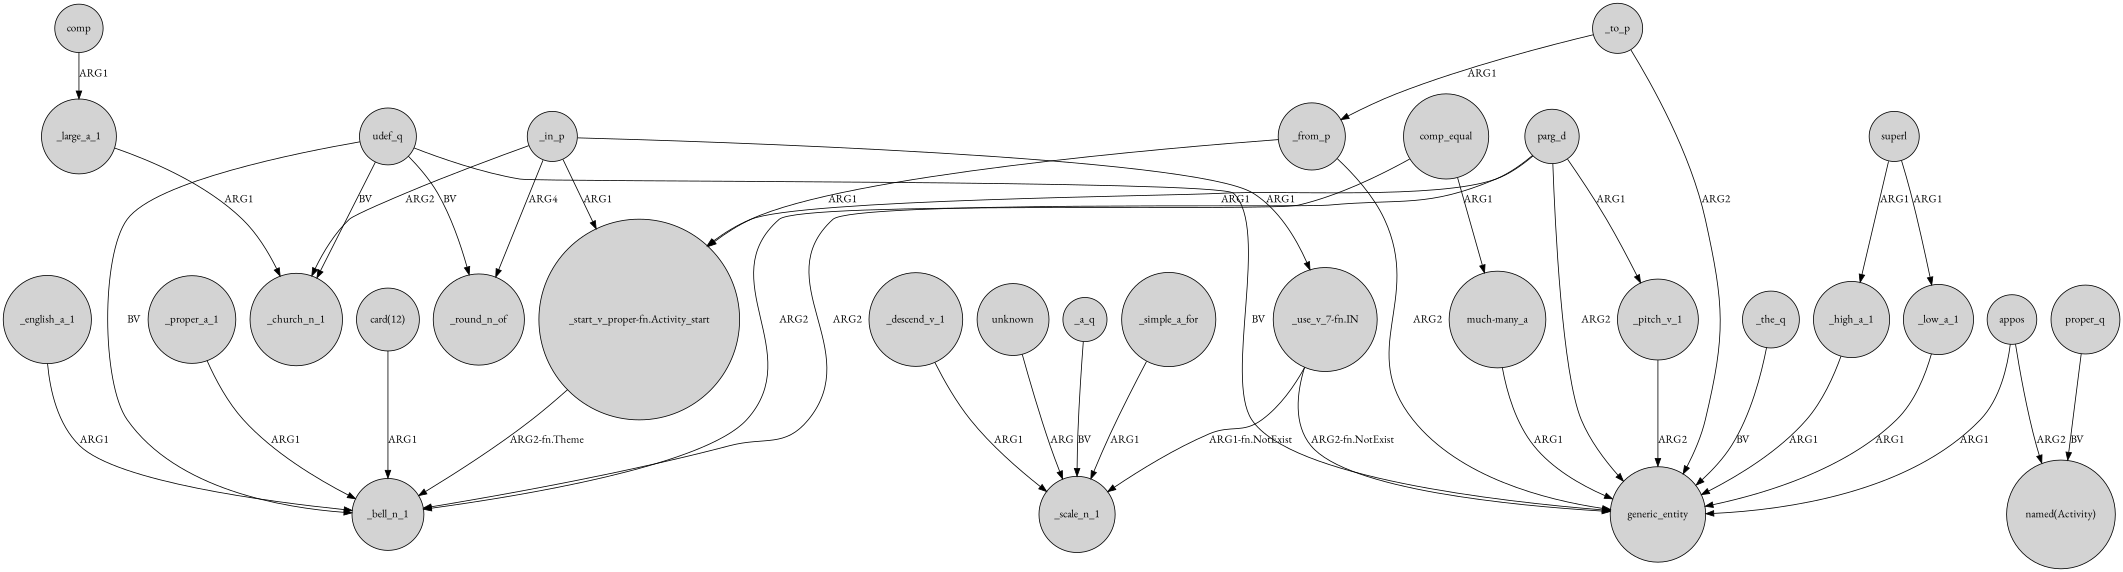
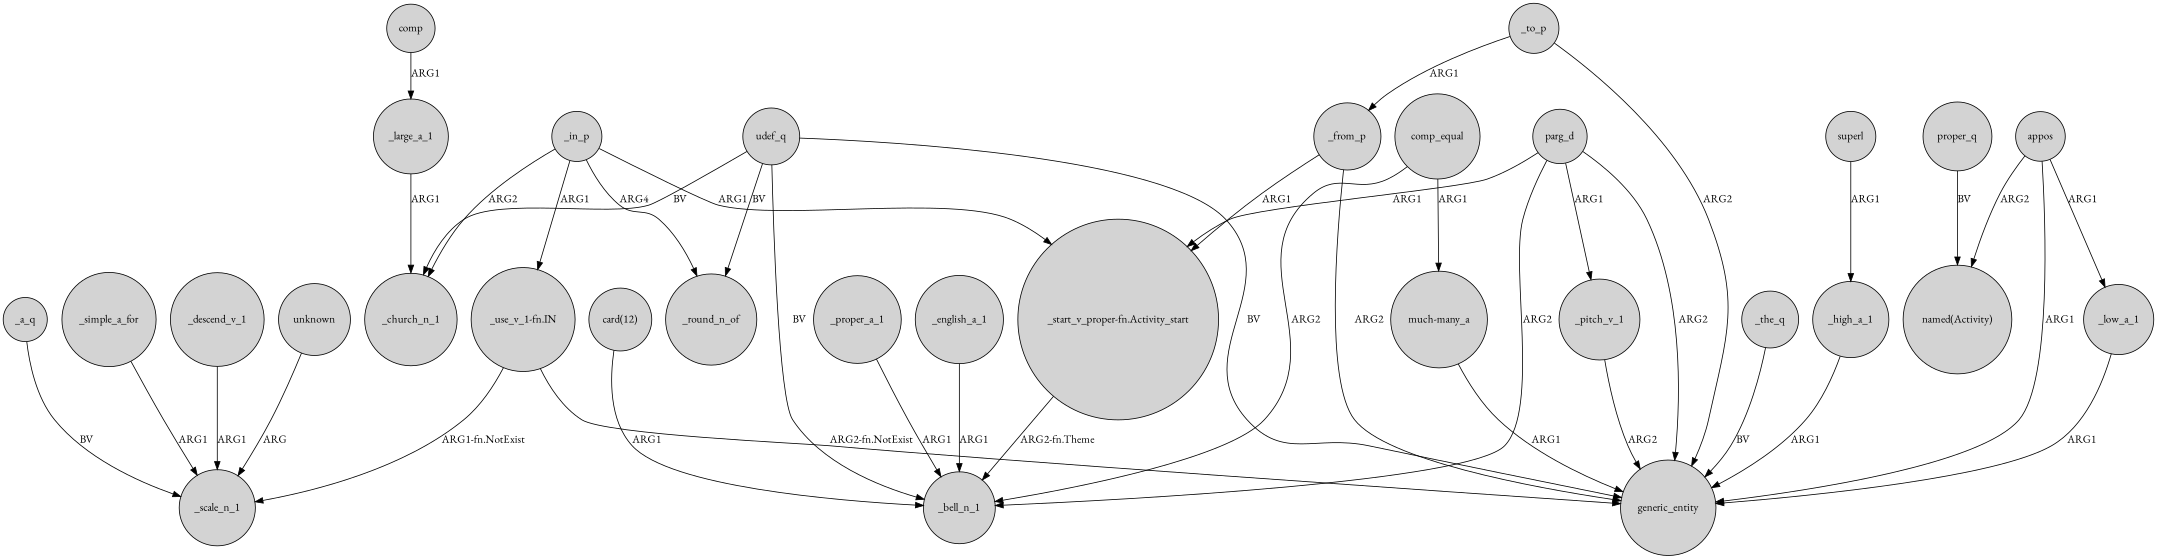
(1917, 218) -> (2076, 220)
(1325, 320) -> (523, 320)
